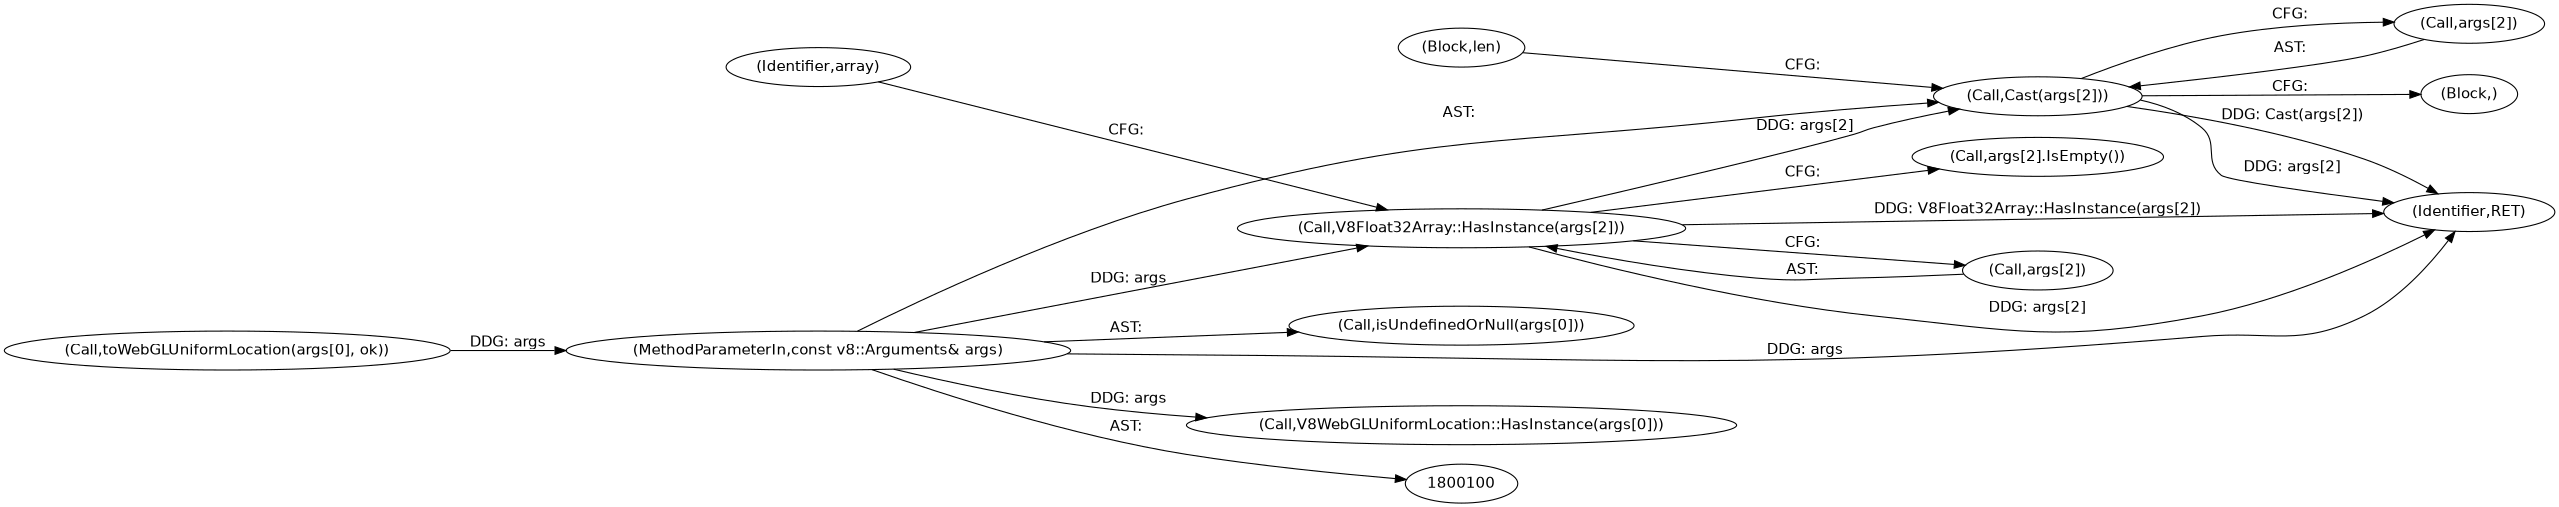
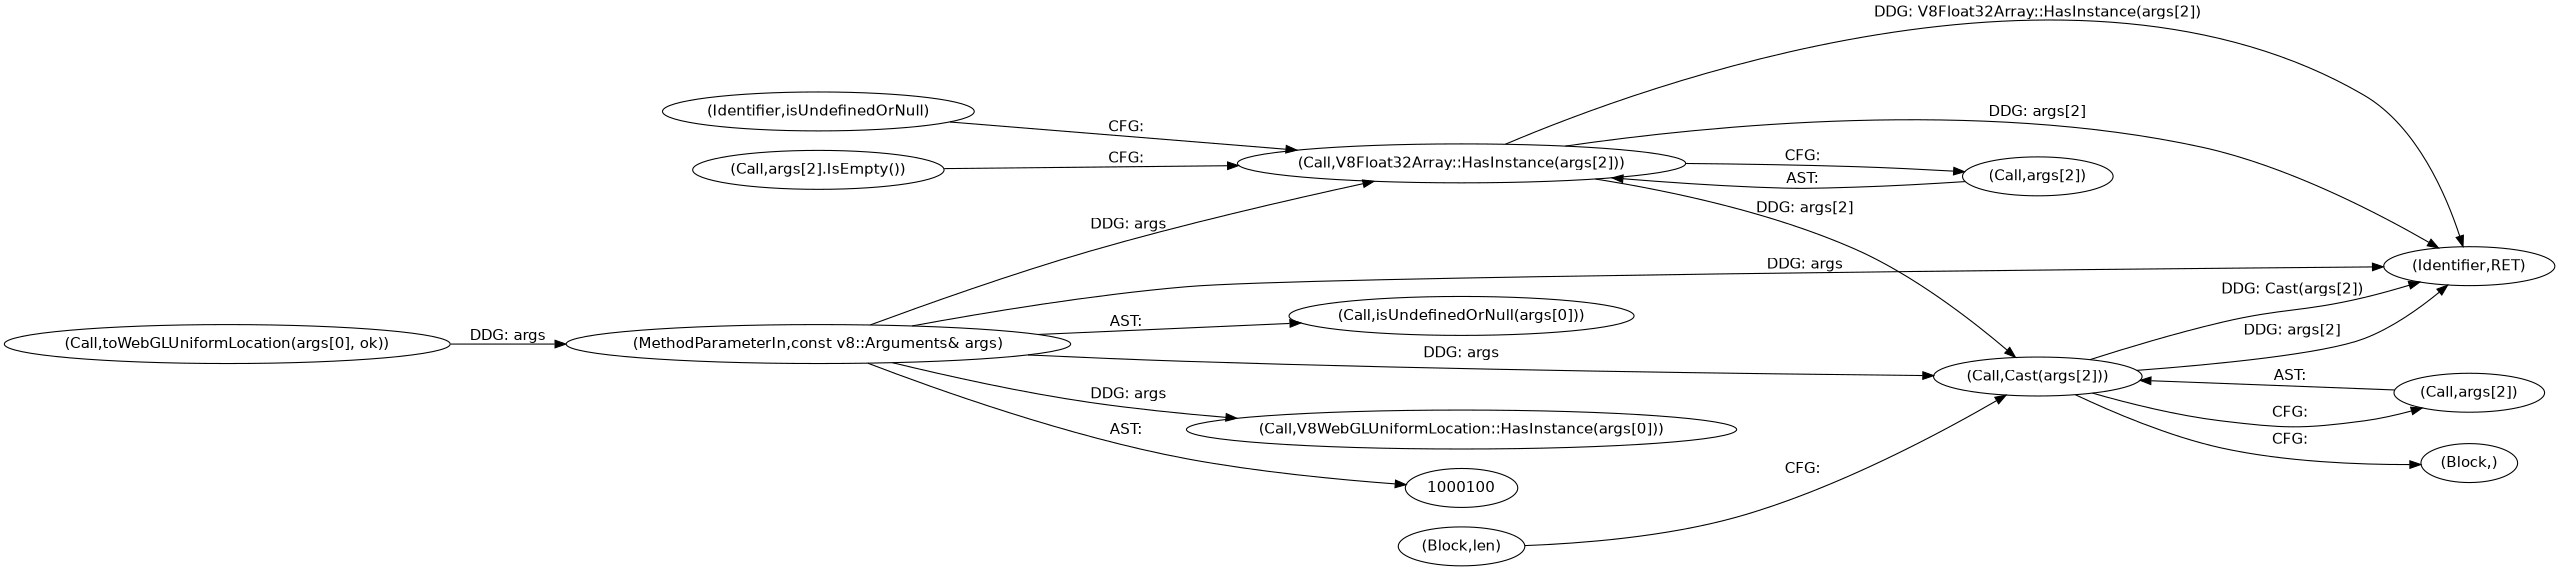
(818, 67) -> (818, 111)
(1461, 113) -> (1461, 353)
(1759, 191) -> (1086, 167)
(1461, 484) -> (1461, 488)
